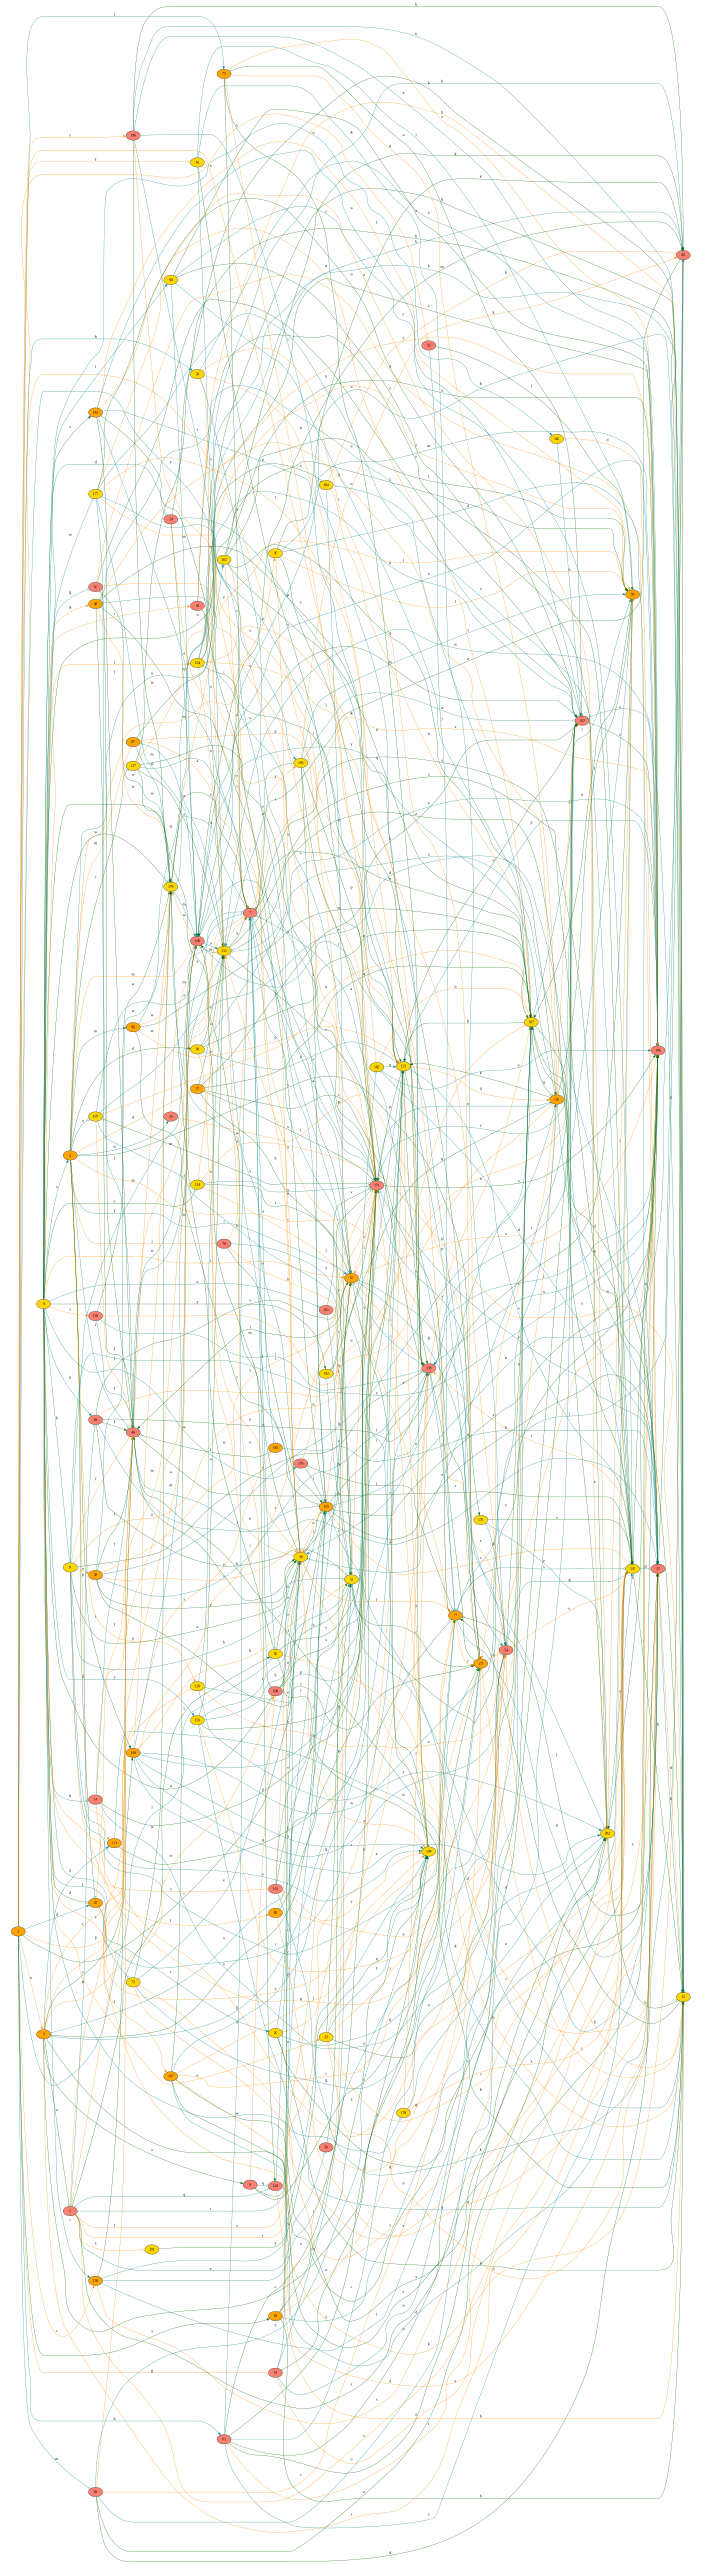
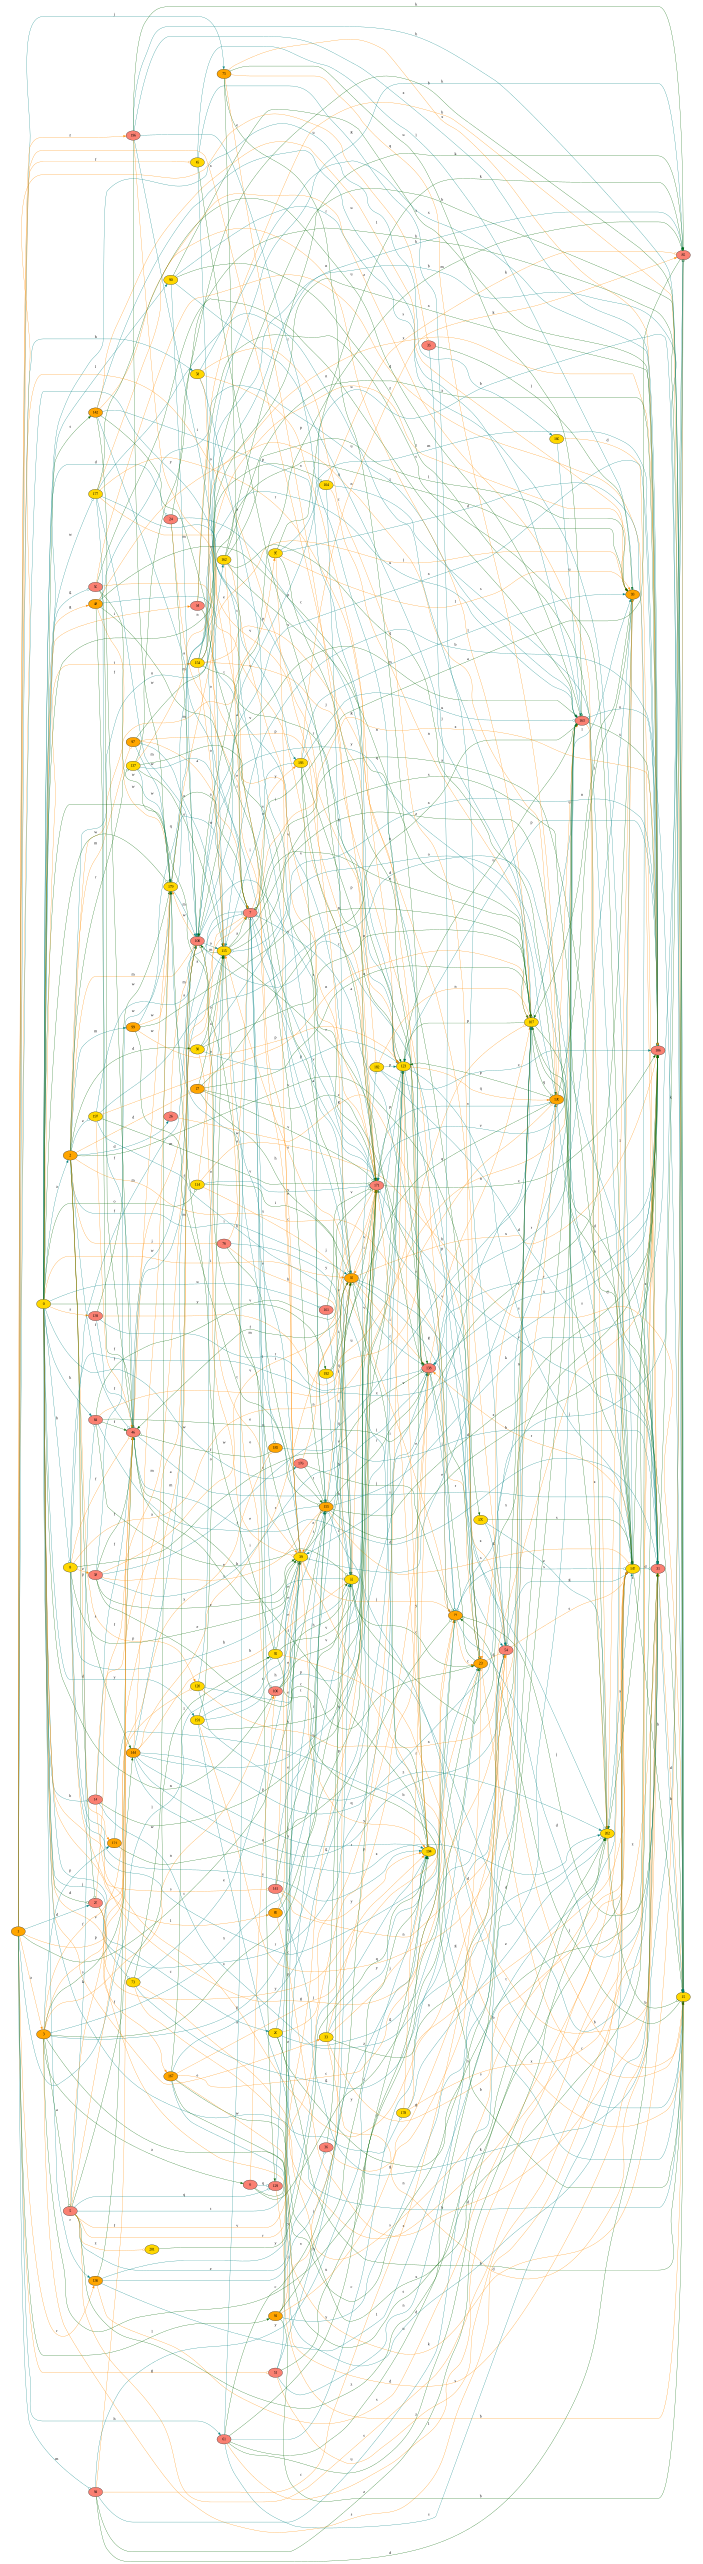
(286, 1100) -> (339, 1408)
(399, 1494) -> (399, 1494)
(96, 1575) -> (96, 1575)
(241, 1677) -> (241, 1677)
(96, 1903) -> (96, 1903)
